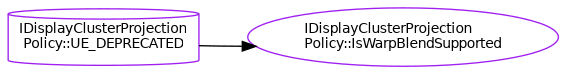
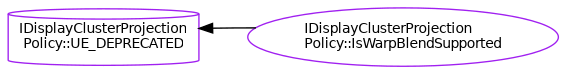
(220, 46) -> (234, 28)
